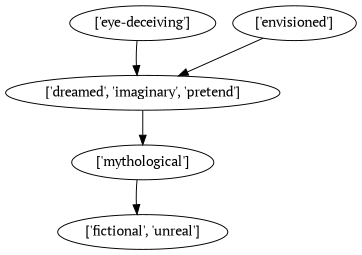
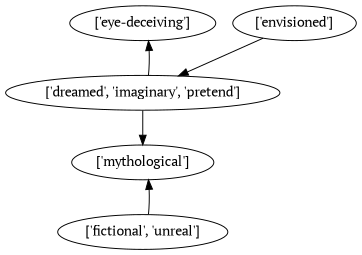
(136, 53) -> (149, 63)
(136, 192) -> (149, 202)
